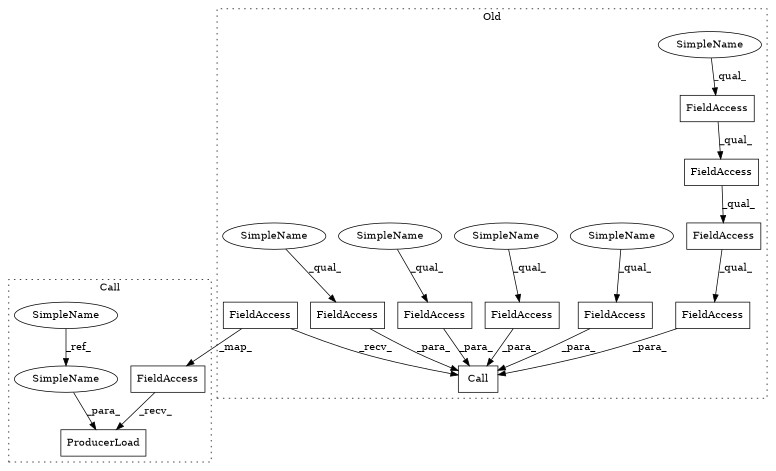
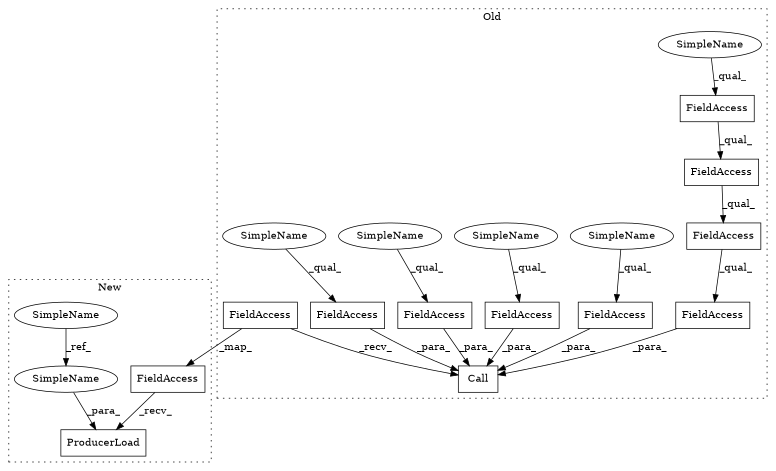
(110, 288) -> (110, 288)
